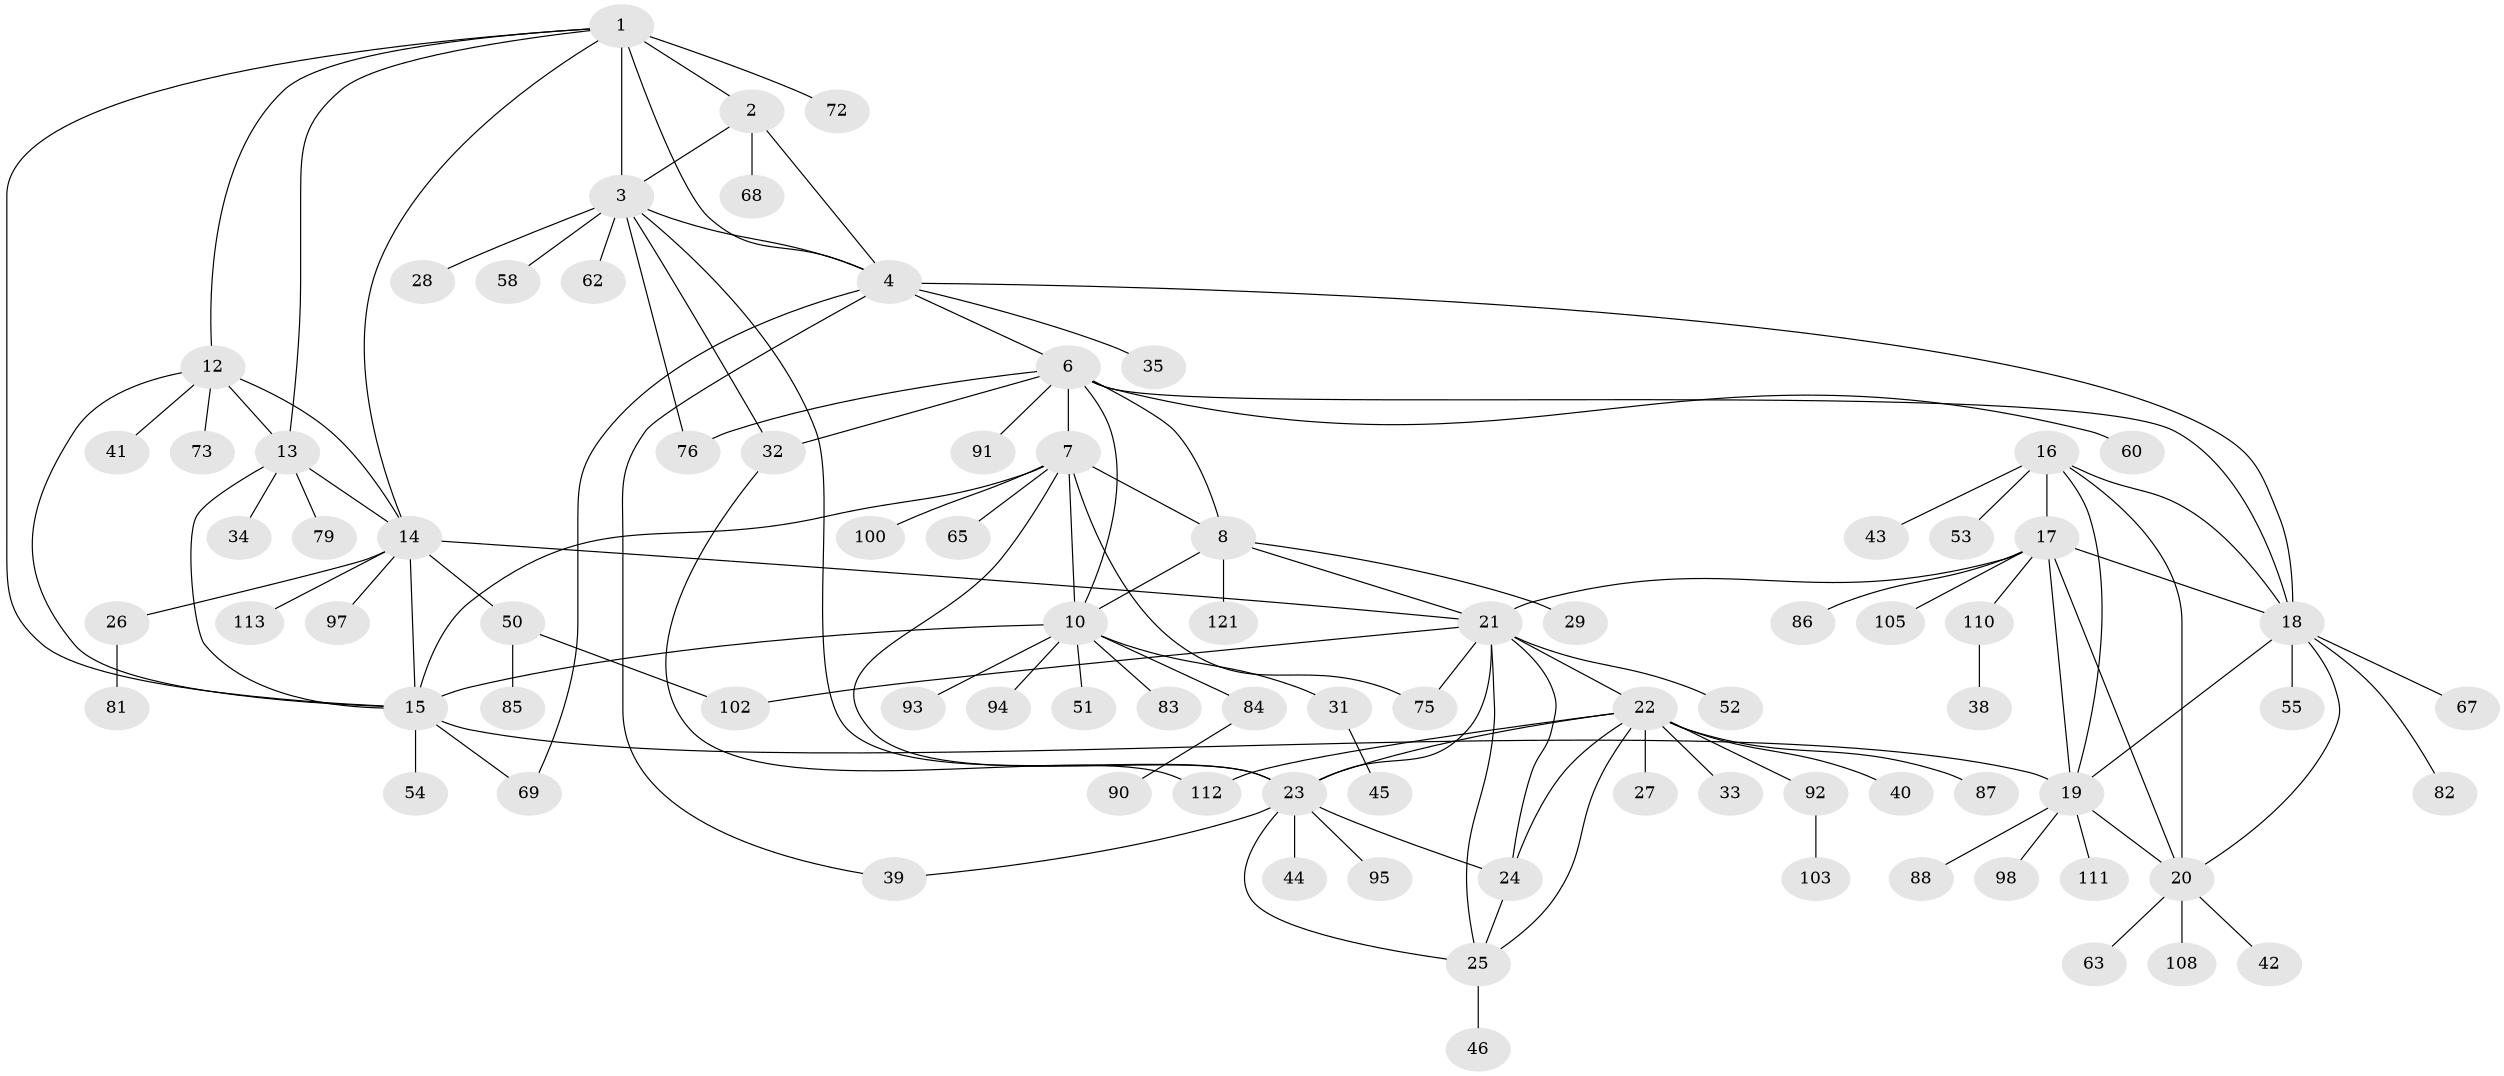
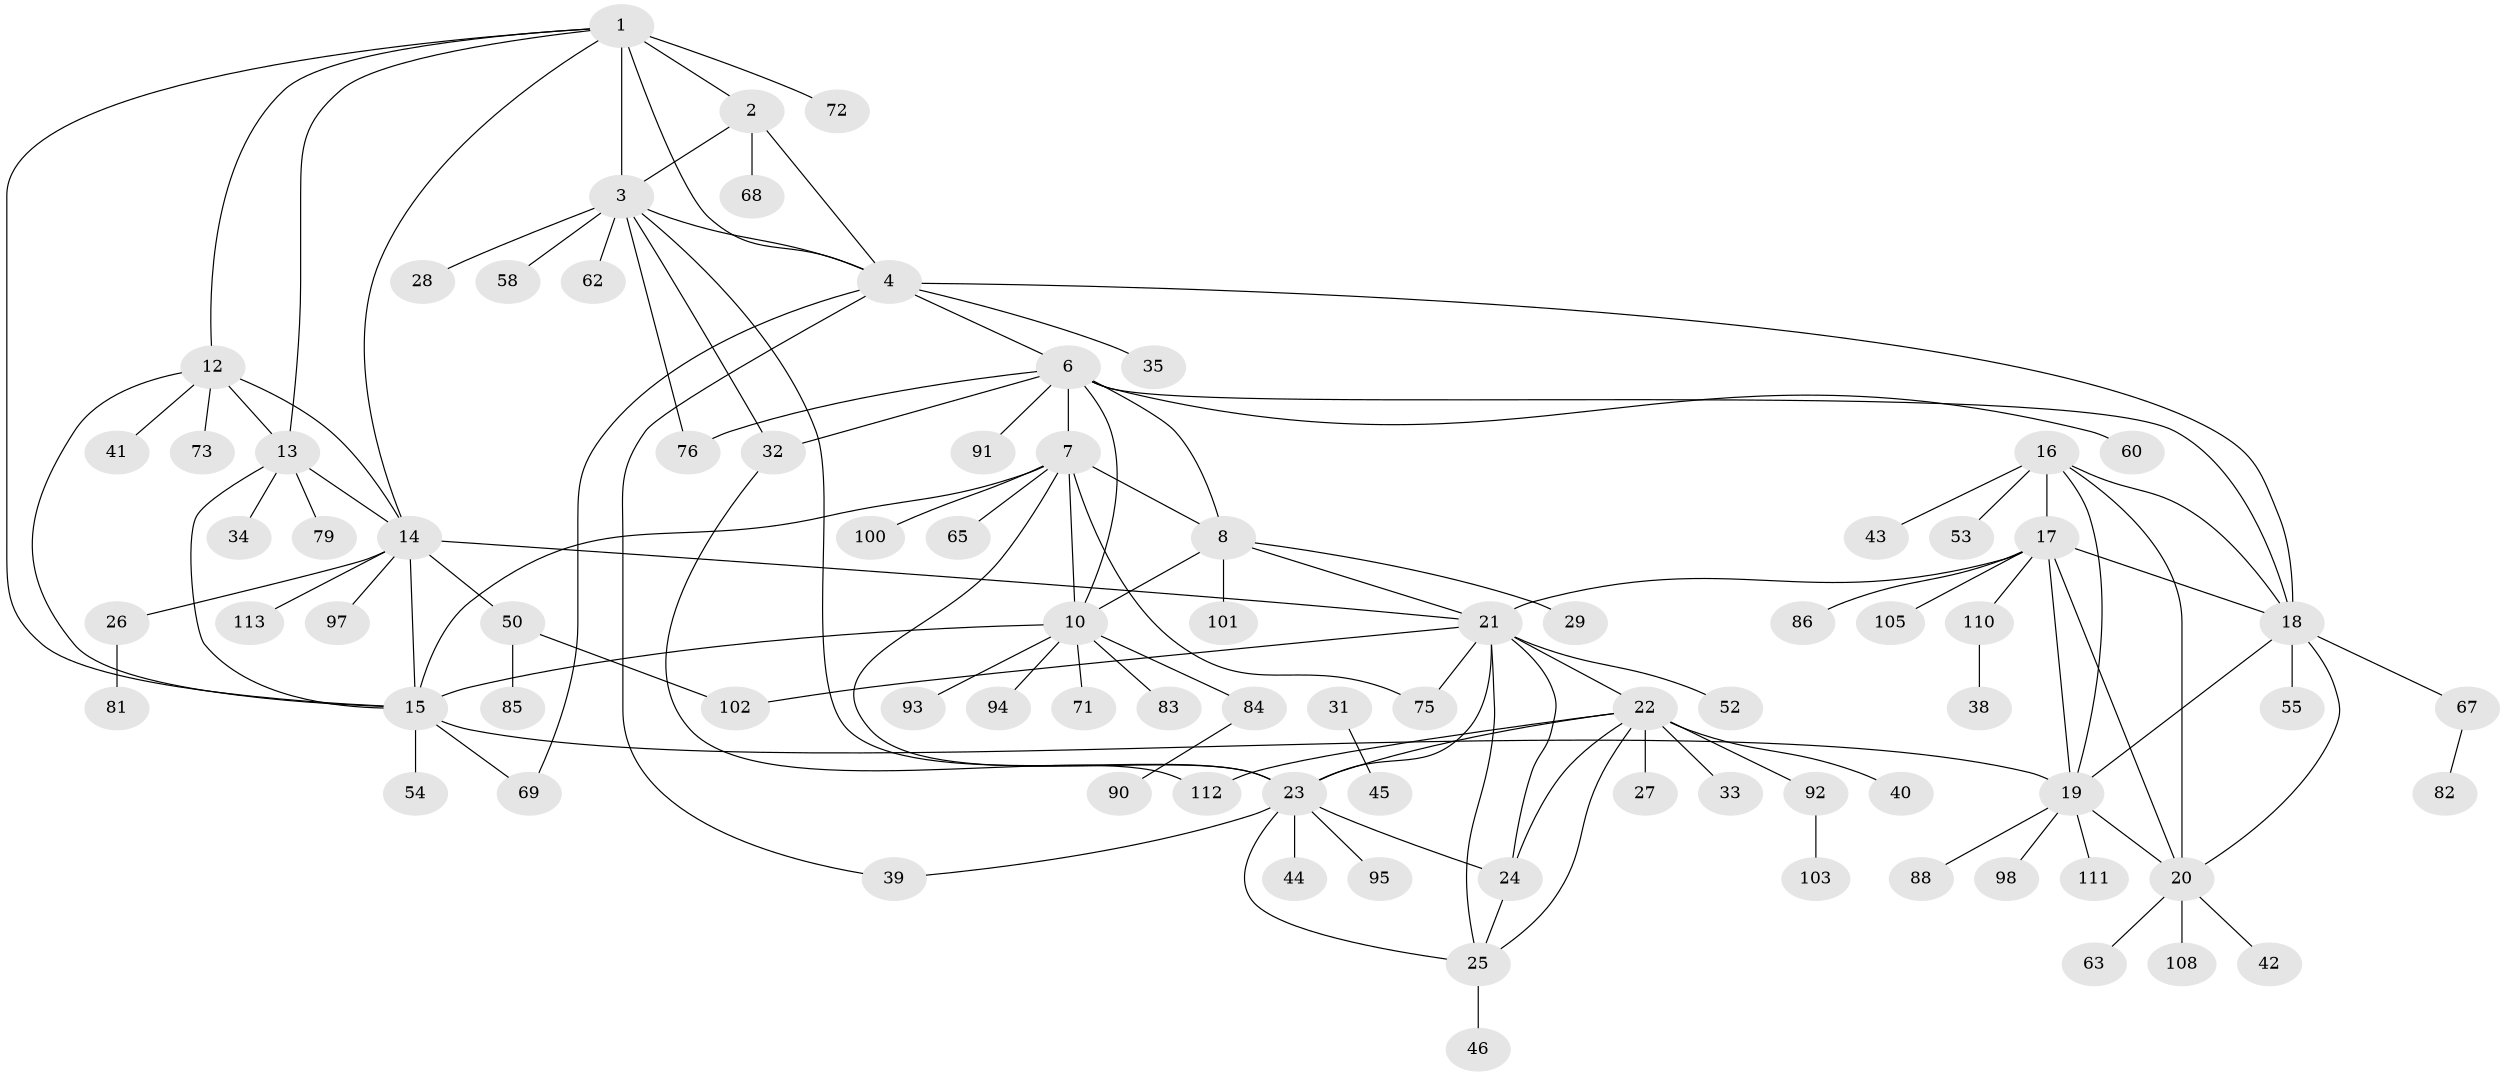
(1223, 623) -> (1223, 623)
(1192, 662) -> none
(2383, 698) -> (2456, 751)
(1084, 708) -> (1084, 708)
(1986, 794) -> none
